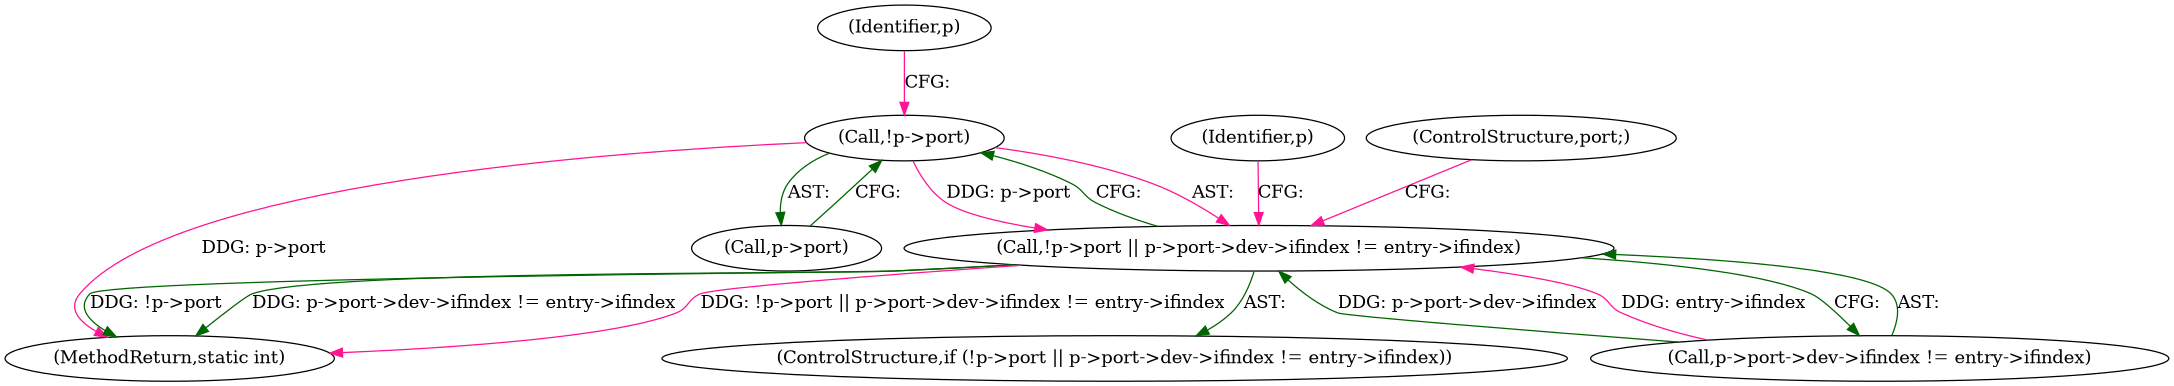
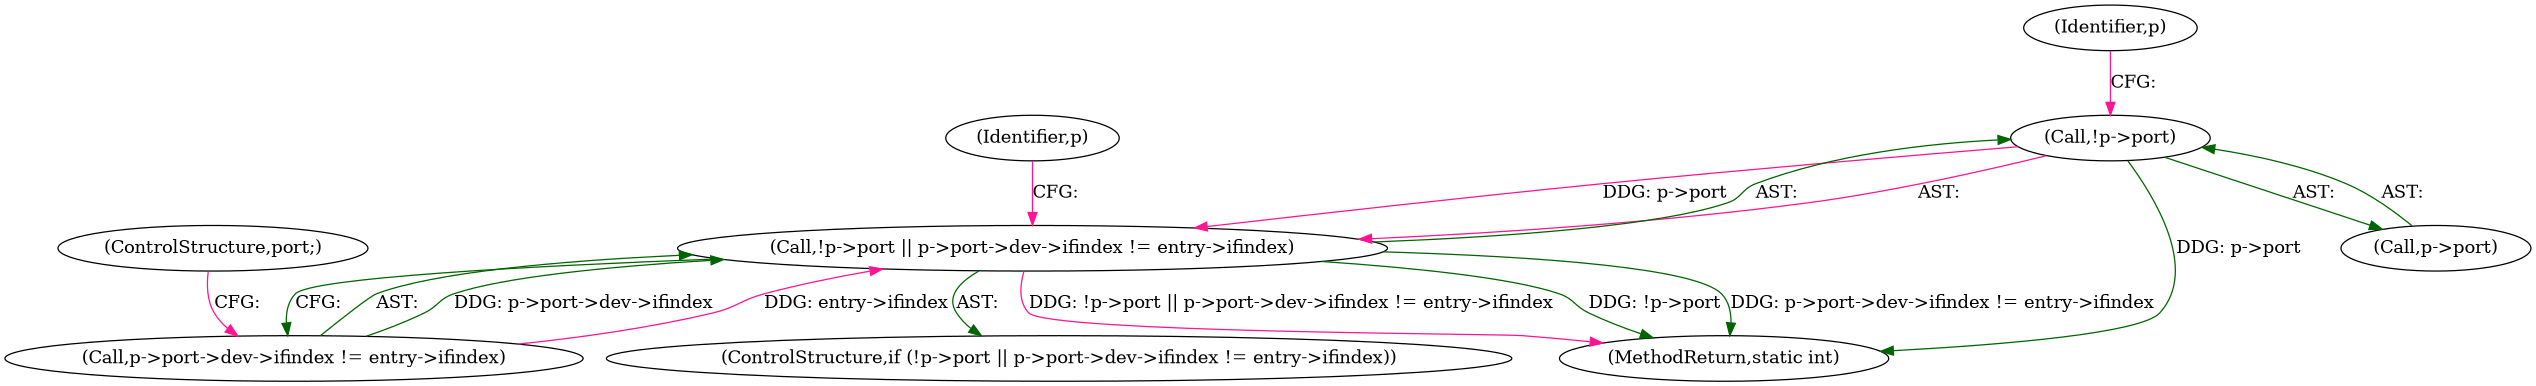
(408, 180) -> (2111, 329)
(1397, 190) -> (210, 303)
(881, 193) -> (2406, 193)
(1122, 193) -> (1780, 193)
